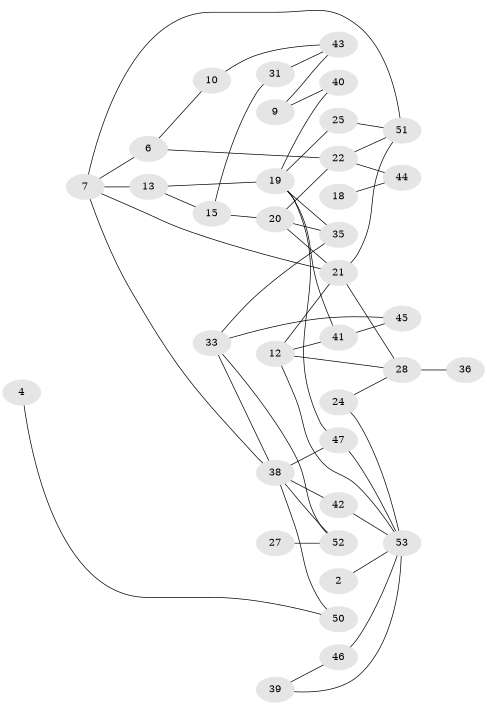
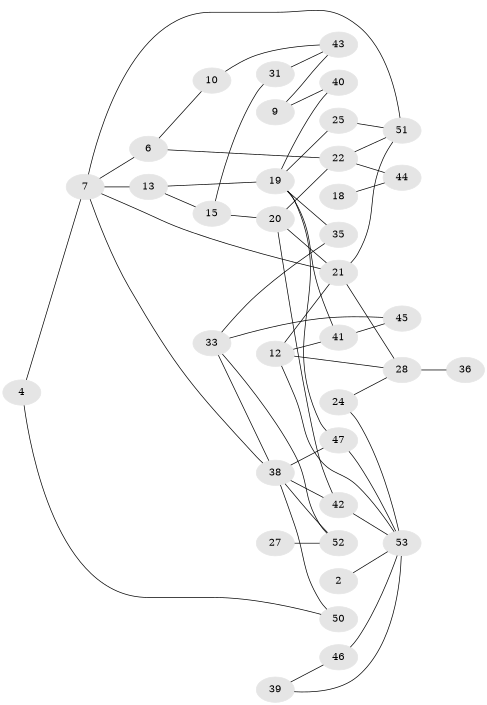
(311, 228) -> (300, 364)
none -> (54, 290)
